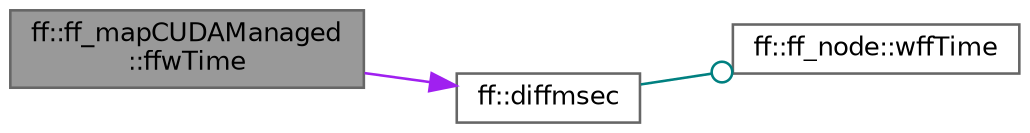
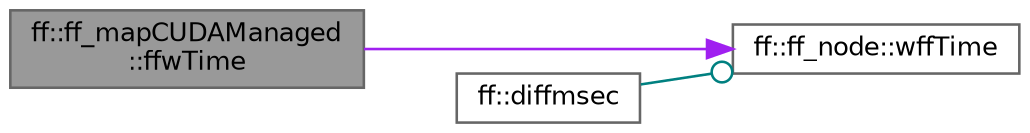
(397, 78) -> (535, 49)
